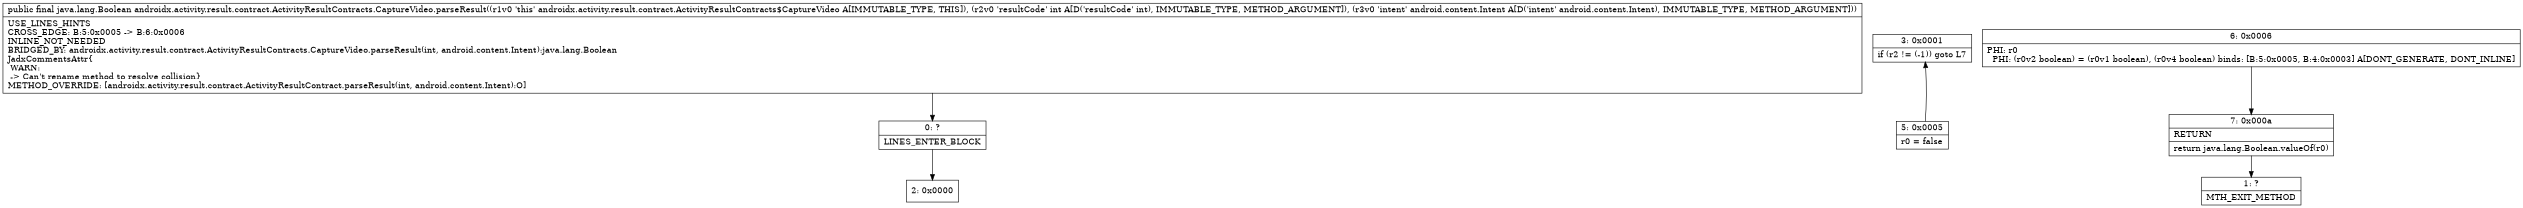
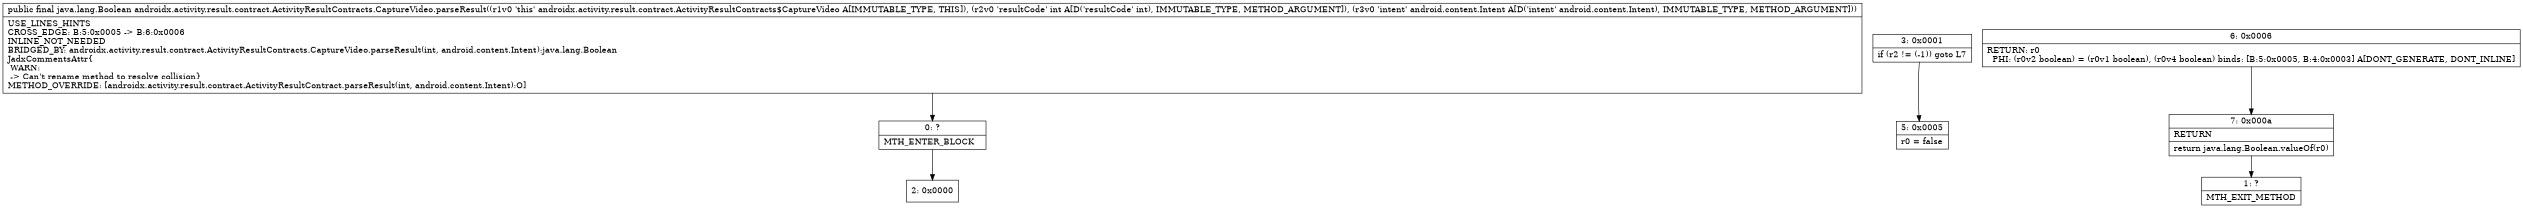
(2004, 51) -> (2015, 51)
(1926, 95) -> (1918, 89)
(932, 142) -> (929, 142)
